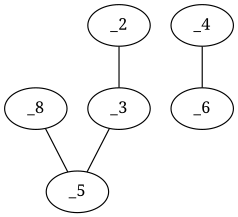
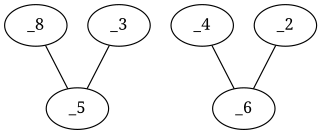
(119, 67) -> (265, 67)
